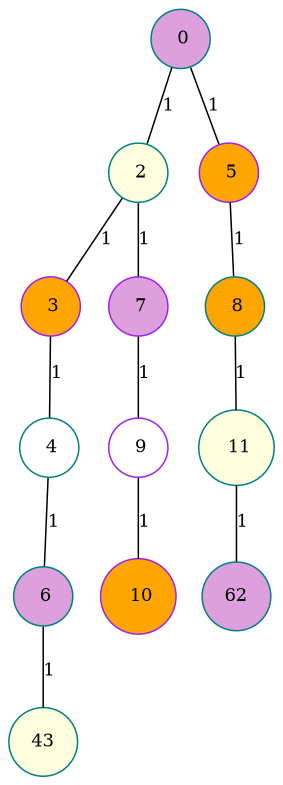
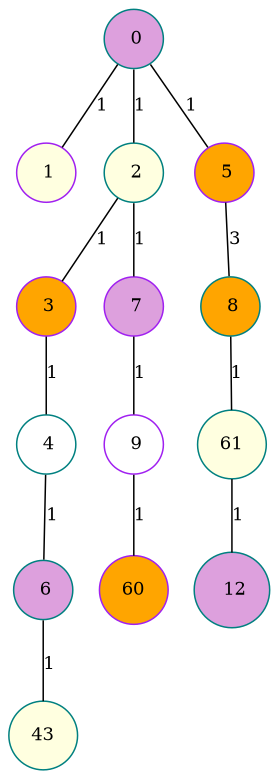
none -> (46, 173)
(239, 240) -> (235, 240)
(236, 448) -> (232, 444)
(138, 596) -> (134, 590)
(236, 596) -> (232, 590)
